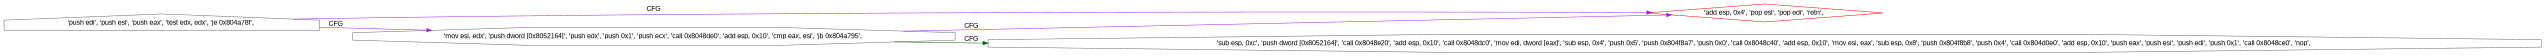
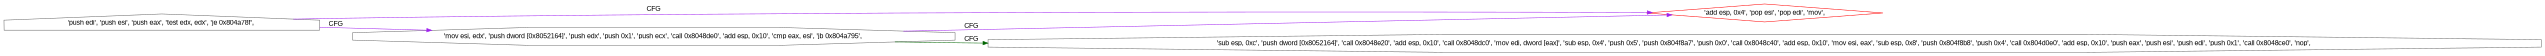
(1765, 13) -> (1765, 13)
